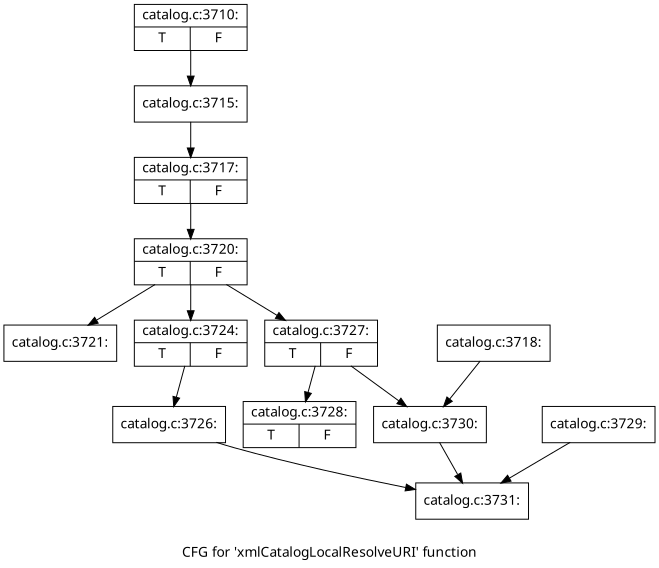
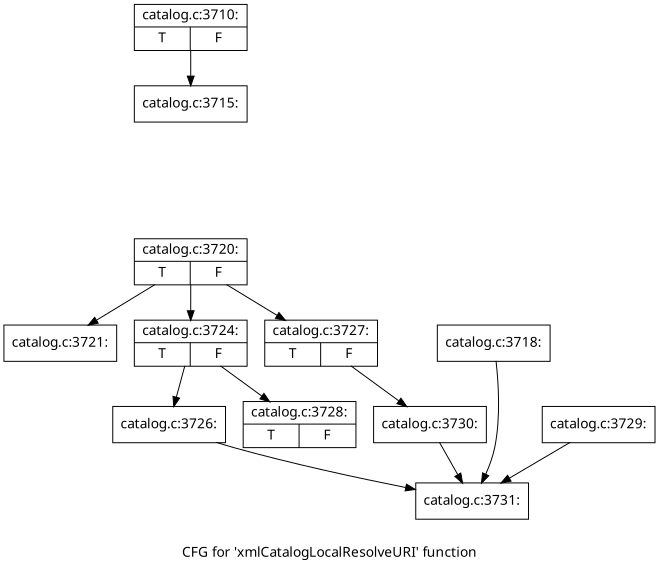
(191, 180) -> none
(312, 379) -> (241, 381)
(465, 380) -> (498, 418)
